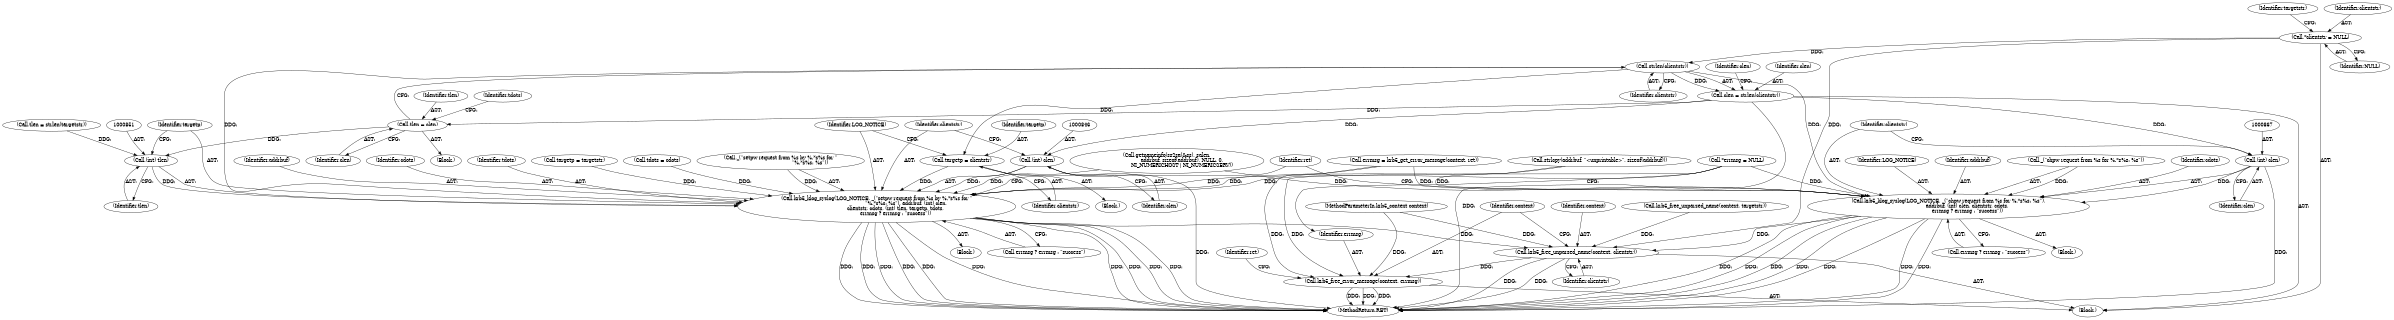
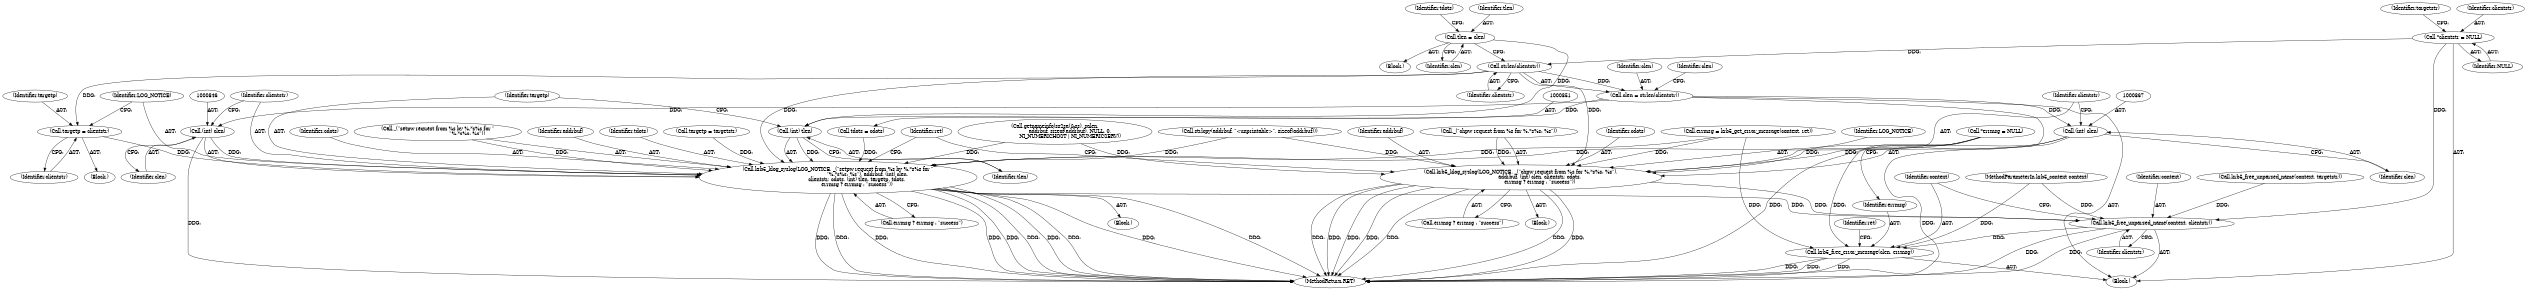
(2360, 52) -> (2477, 52)
(1081, 114) -> (1241, 118)
(52, 125) -> none
(1363, 282) -> (1860, 253)
